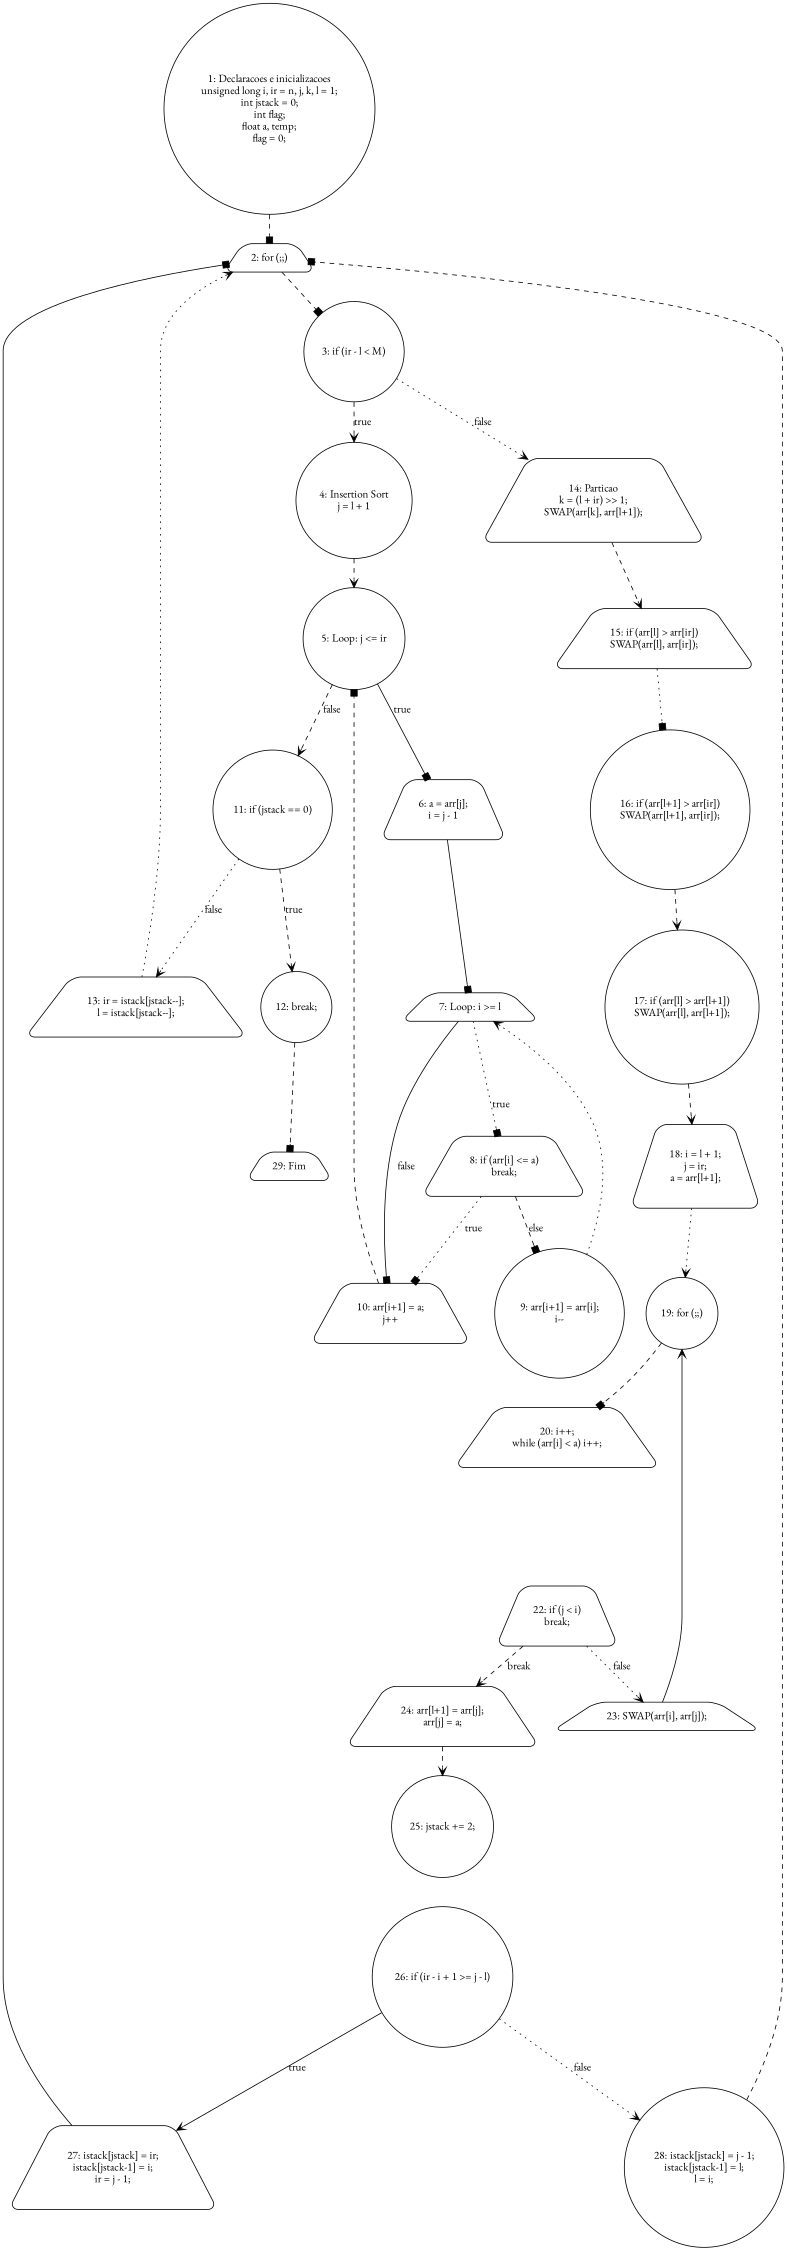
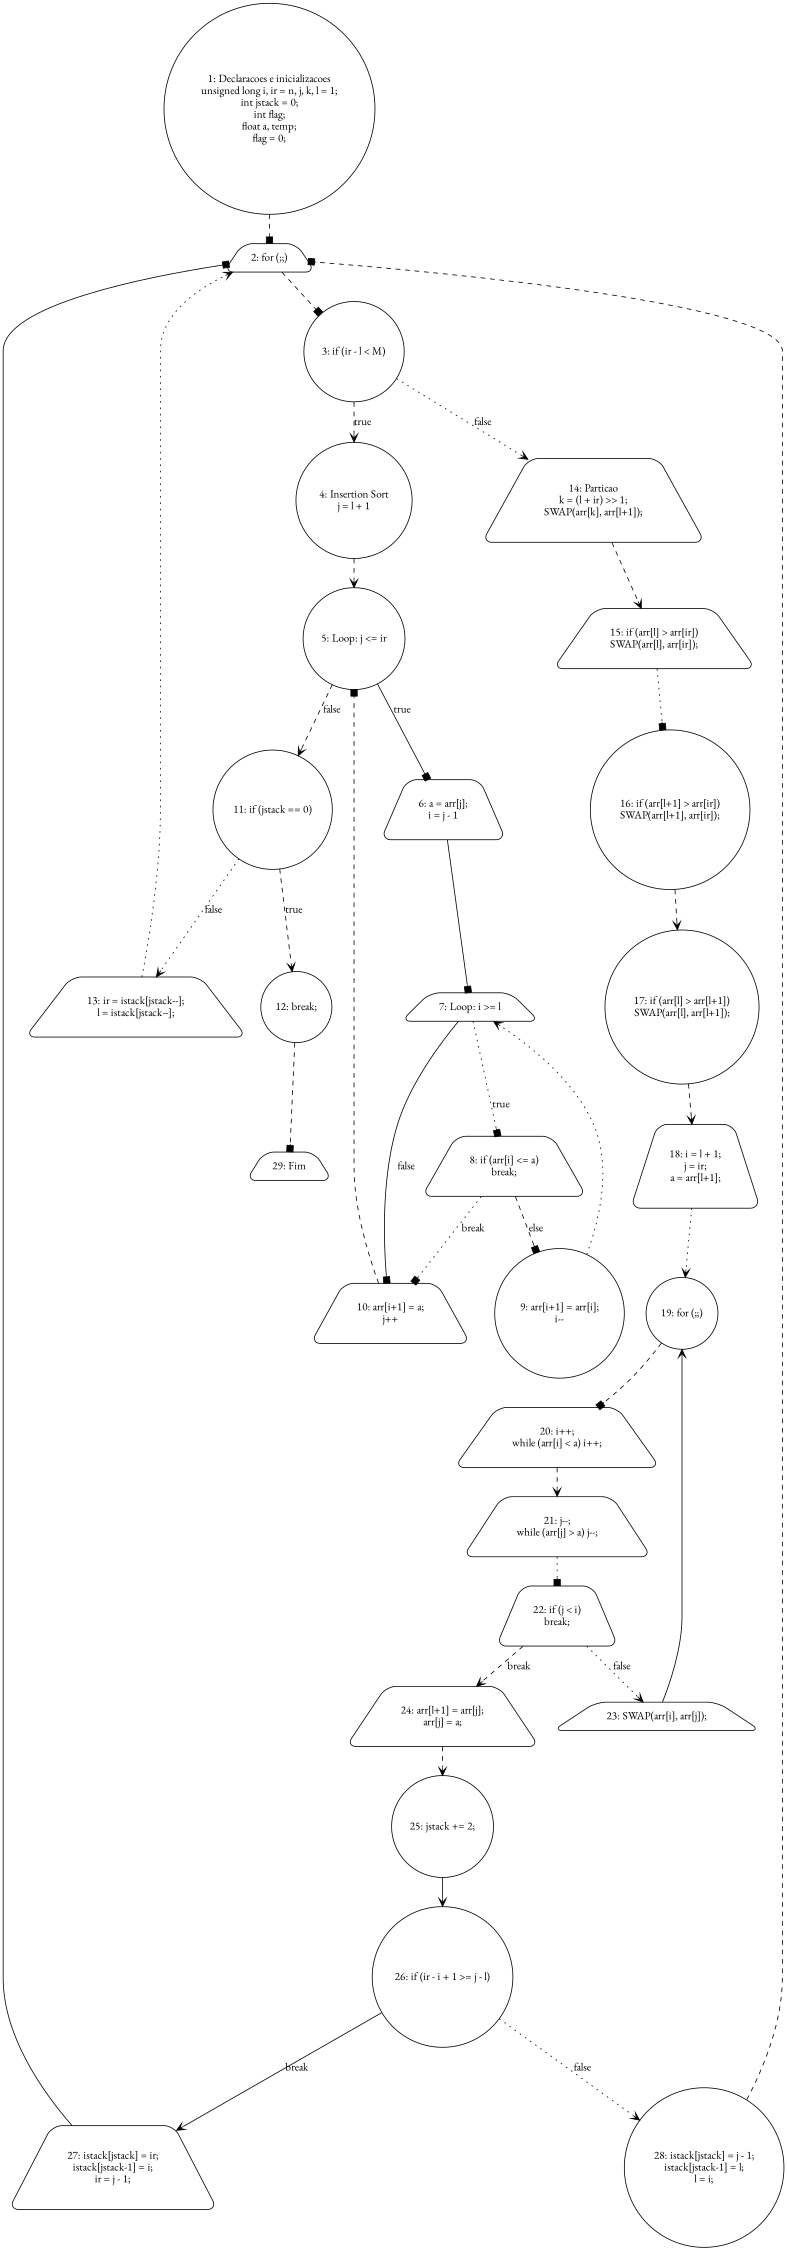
(473, 1228) -> (473, 1228)
none -> (557, 1527)
none -> (443, 1888)
(297, 2068) -> (297, 2068)
